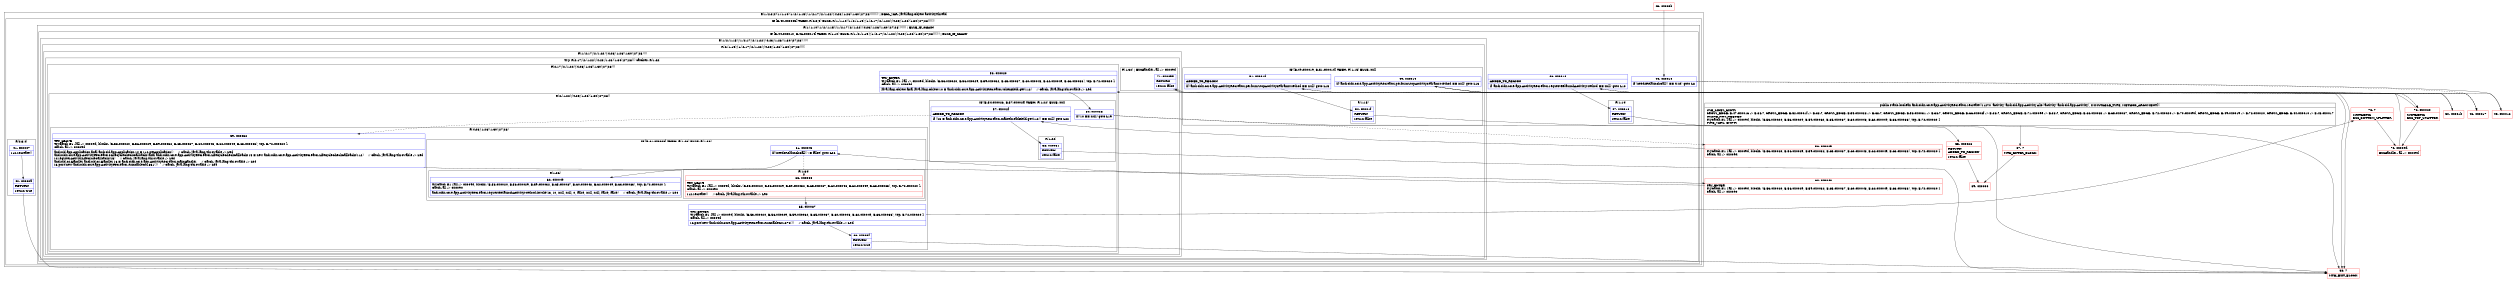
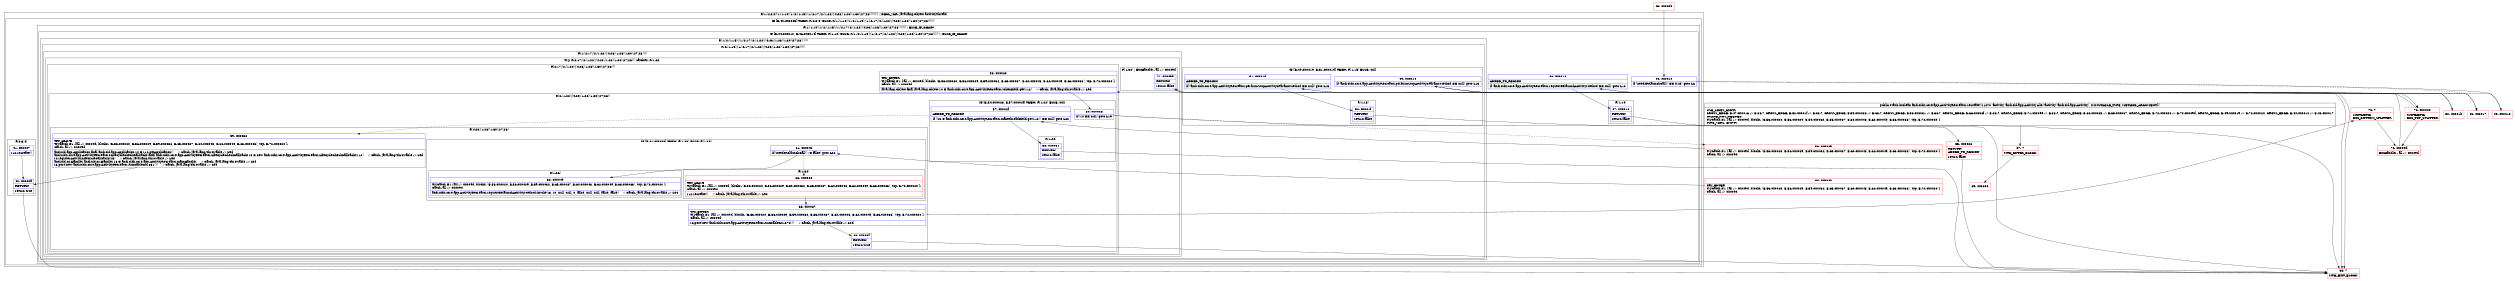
(1973, 170) -> (1990, 264)
(1063, 171) -> (87, 176)
